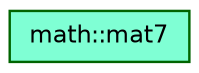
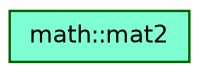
(100, 36) -> (100, 36)
